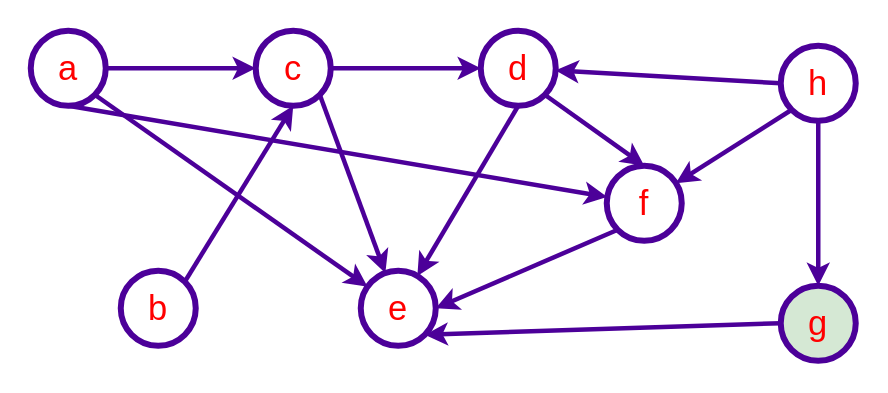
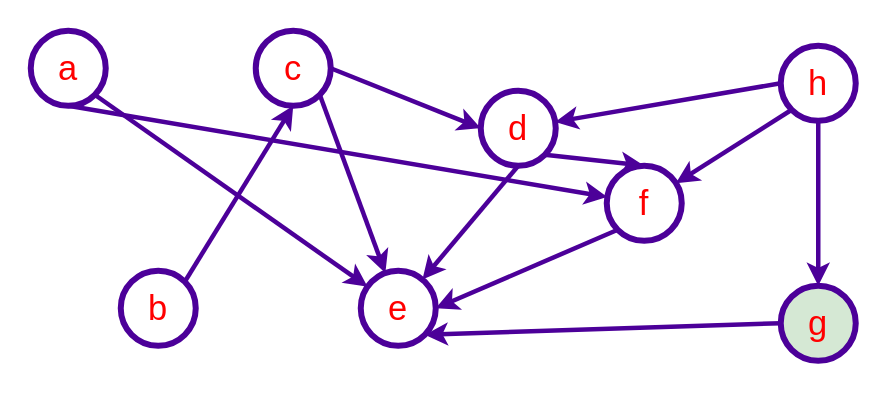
(173, 68) -> none
(518, 68) -> (518, 128)
